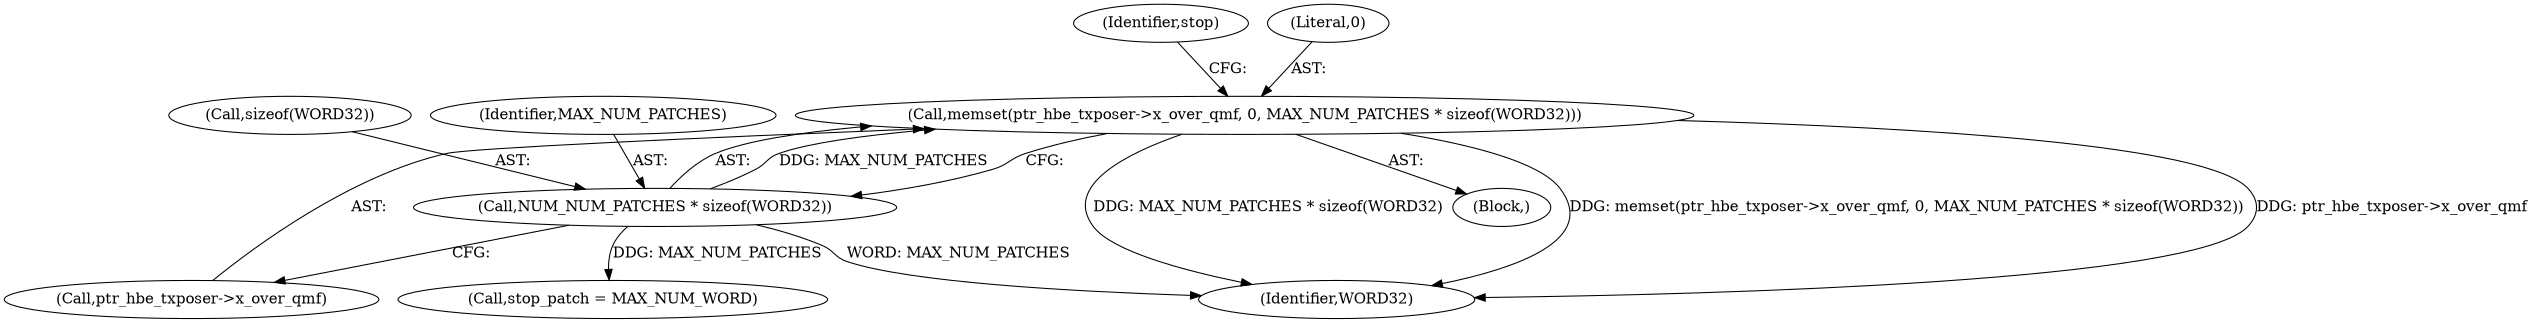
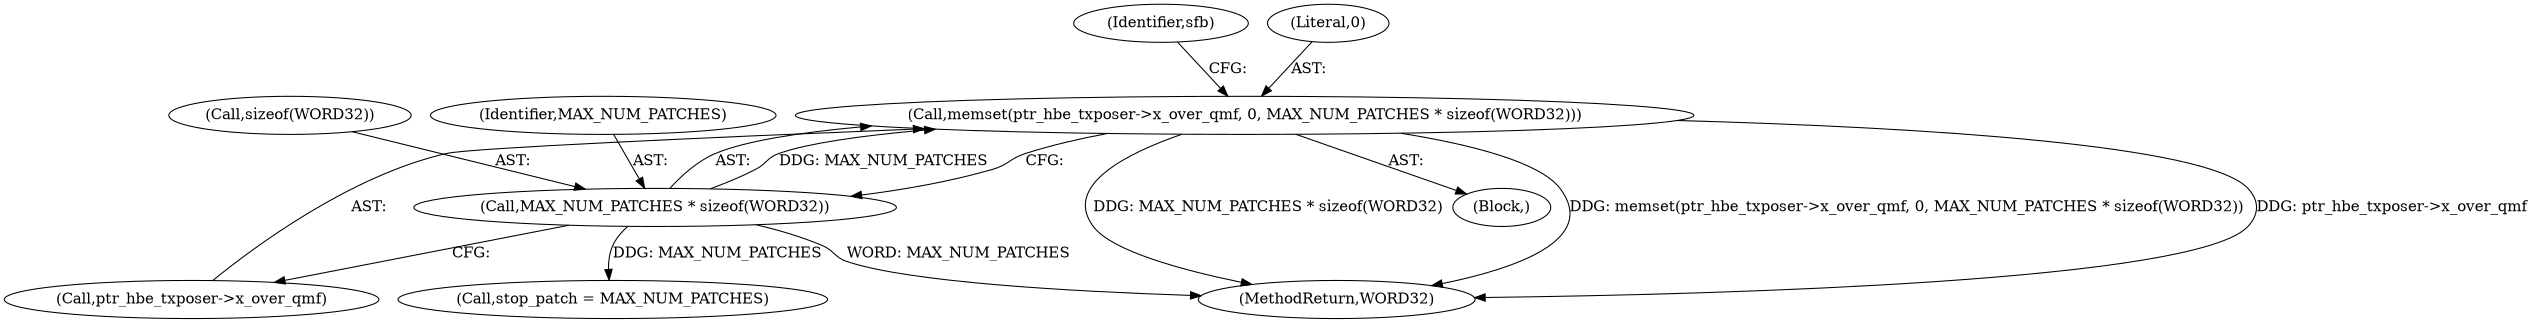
(1161, 23) -> (1161, 23)
(655, 207) -> (655, 207)
(613, 300) -> (613, 300)
(1337, 300) -> (1337, 300)
